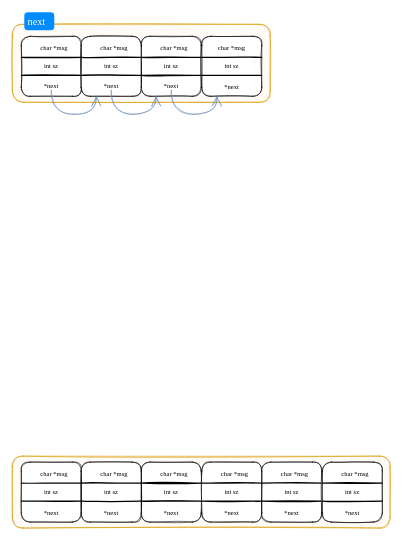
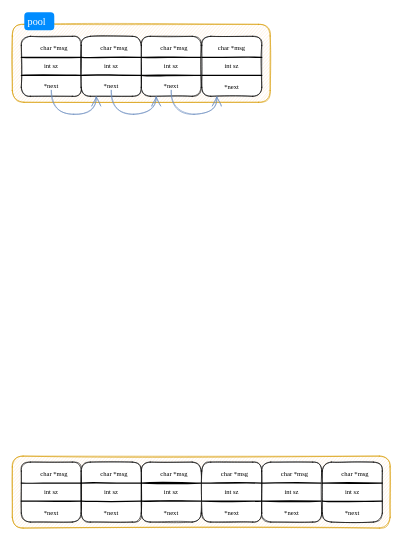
(39, 22) -> (38, 22)
